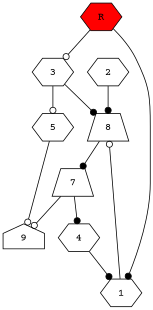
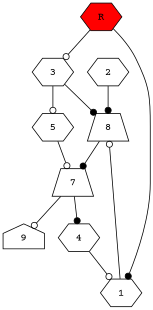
(39, 180) -> (62, 152)
(98, 263) -> (98, 263)
